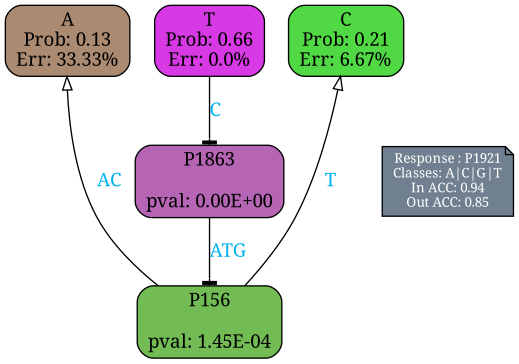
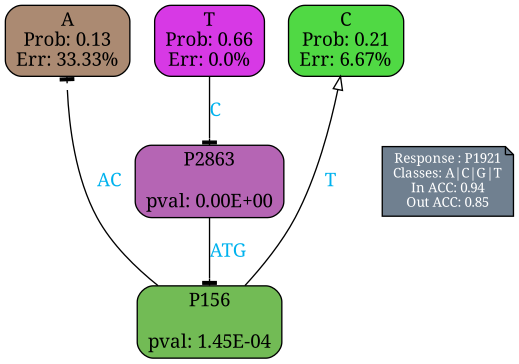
(210, 181) -> (210, 181)
(89, 199) -> (89, 199)
